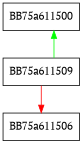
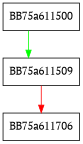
(54, 48) -> (29, 40)
(41, 127) -> (41, 127)
